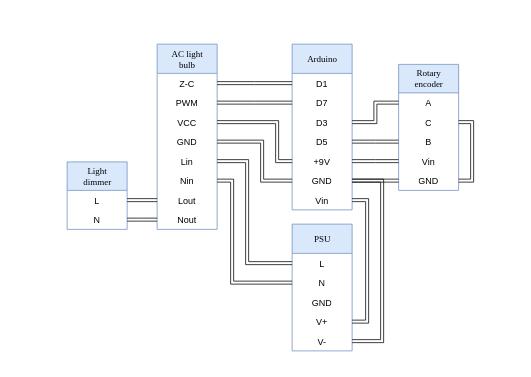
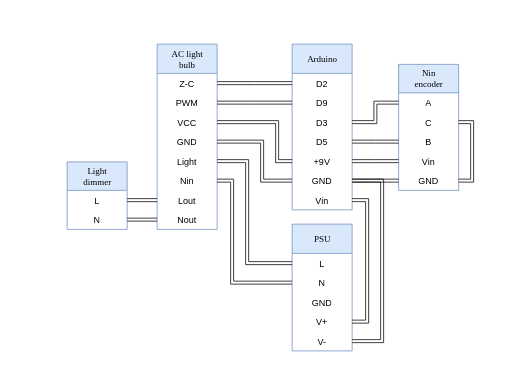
(429, 78) -> (429, 78)
(322, 84) -> (322, 84)
(322, 103) -> (322, 103)
(187, 162) -> (187, 162)
